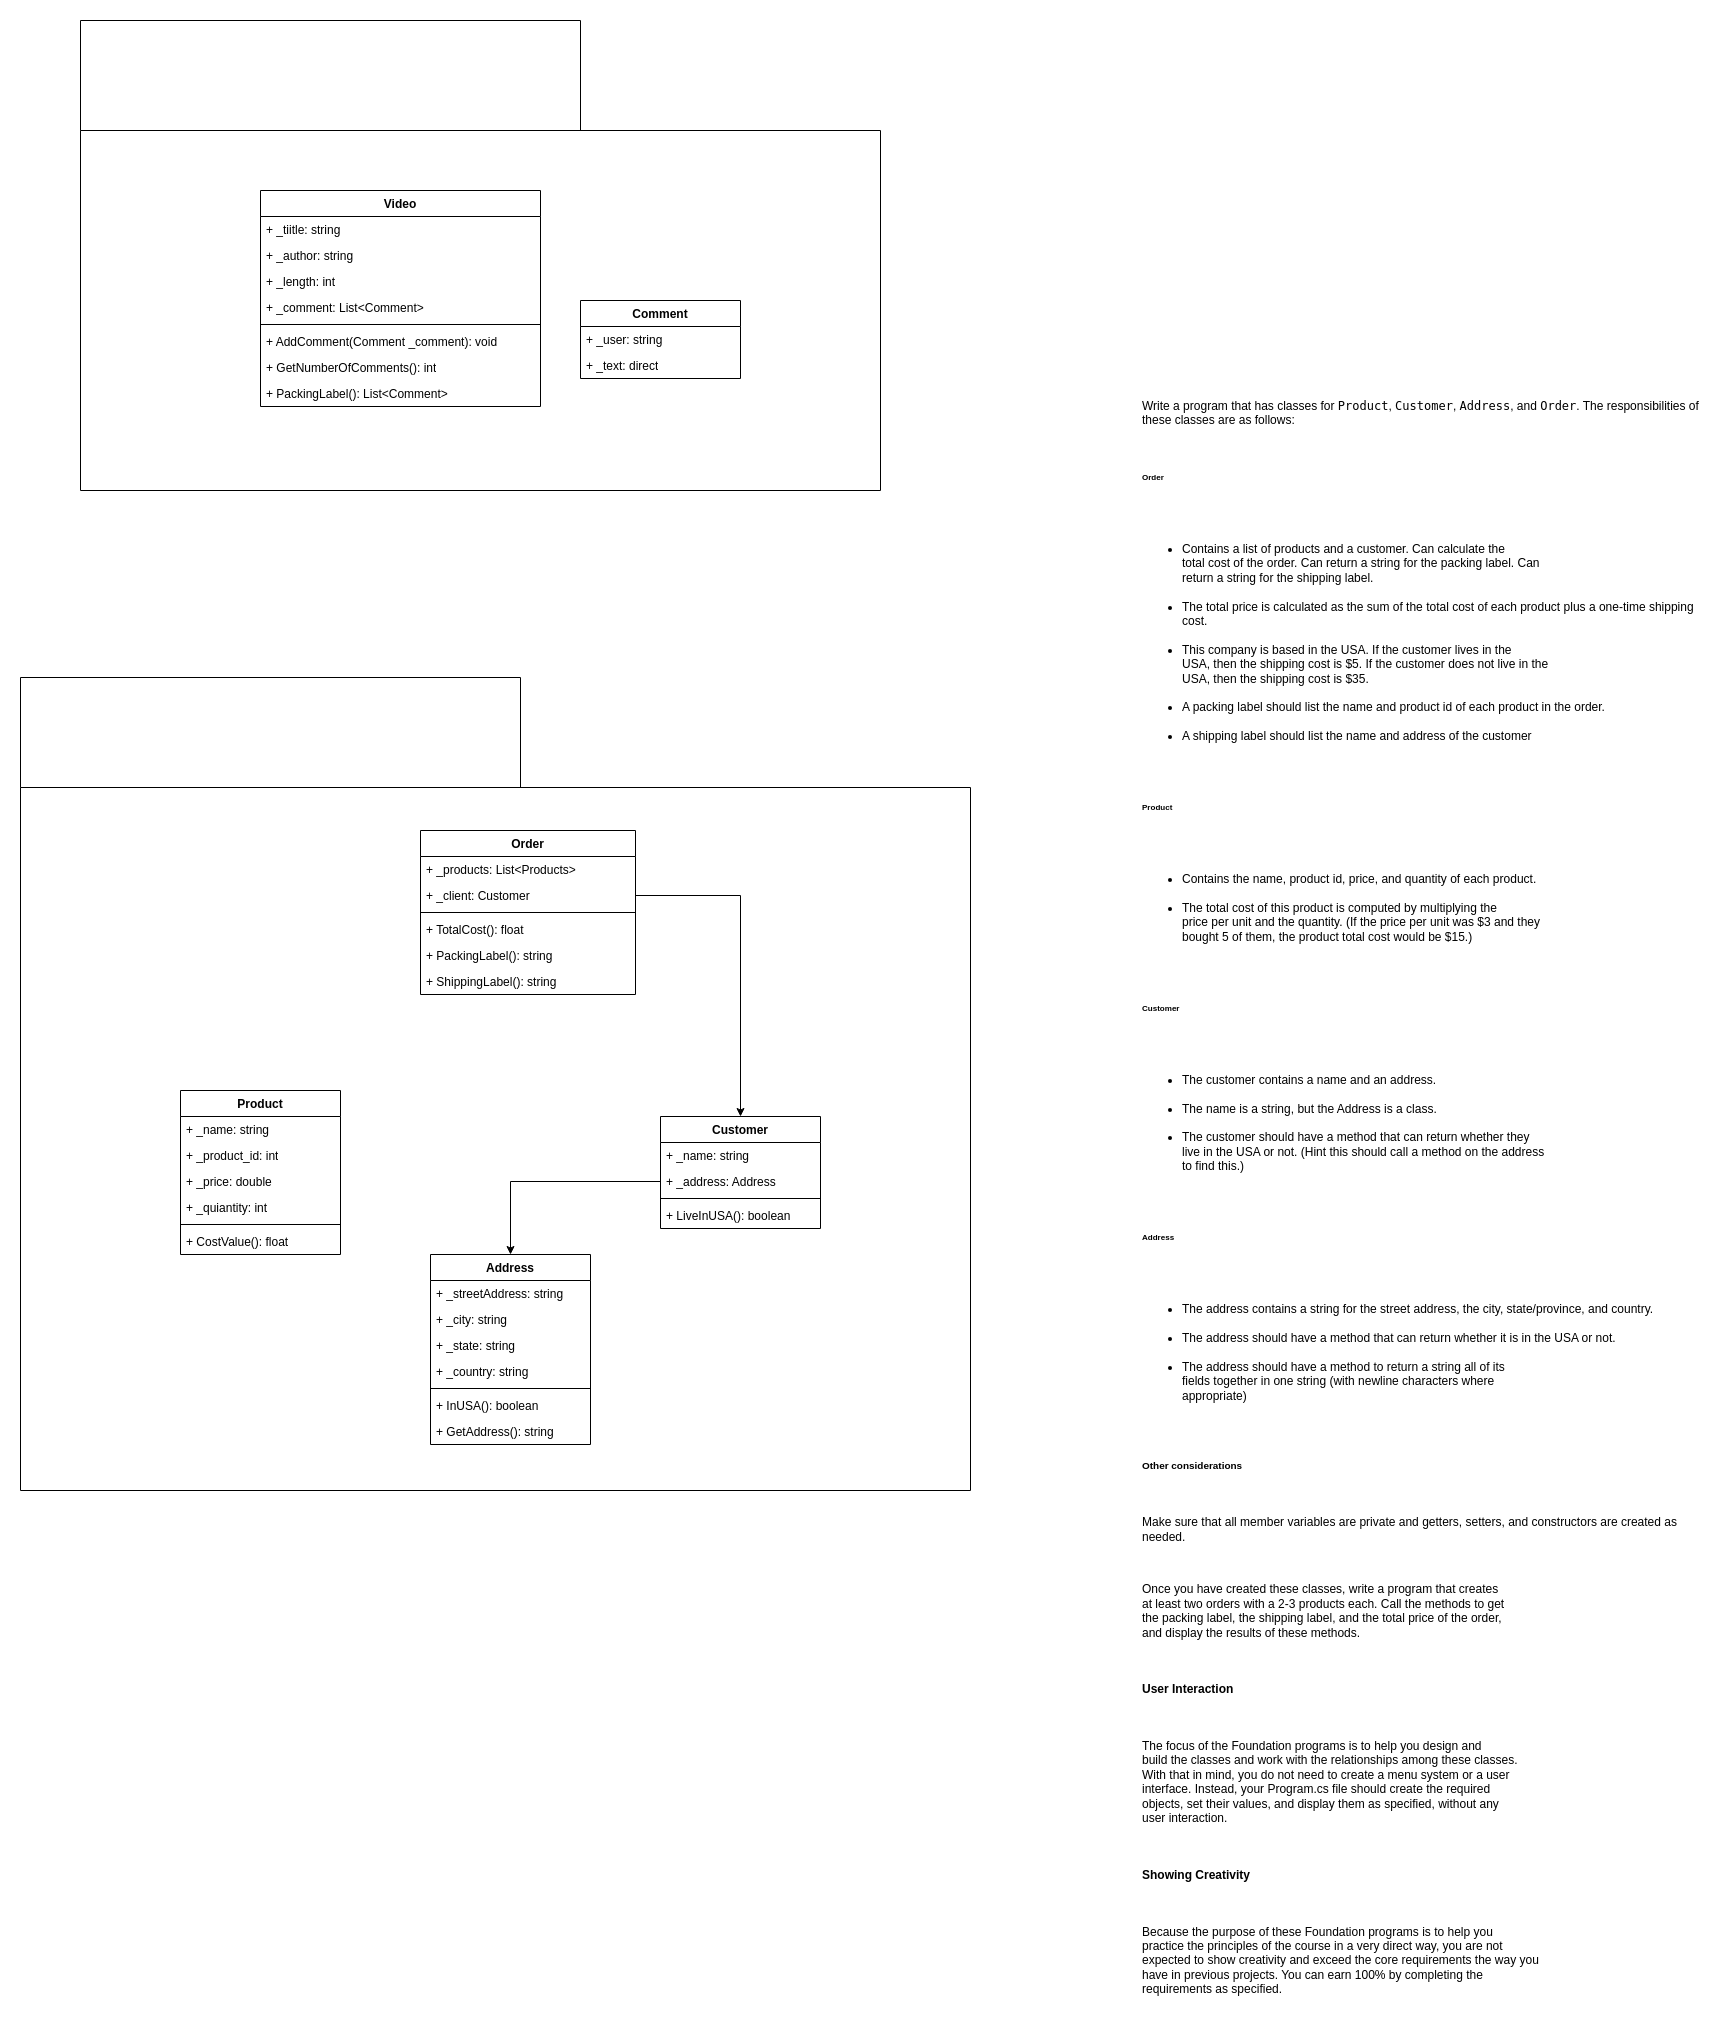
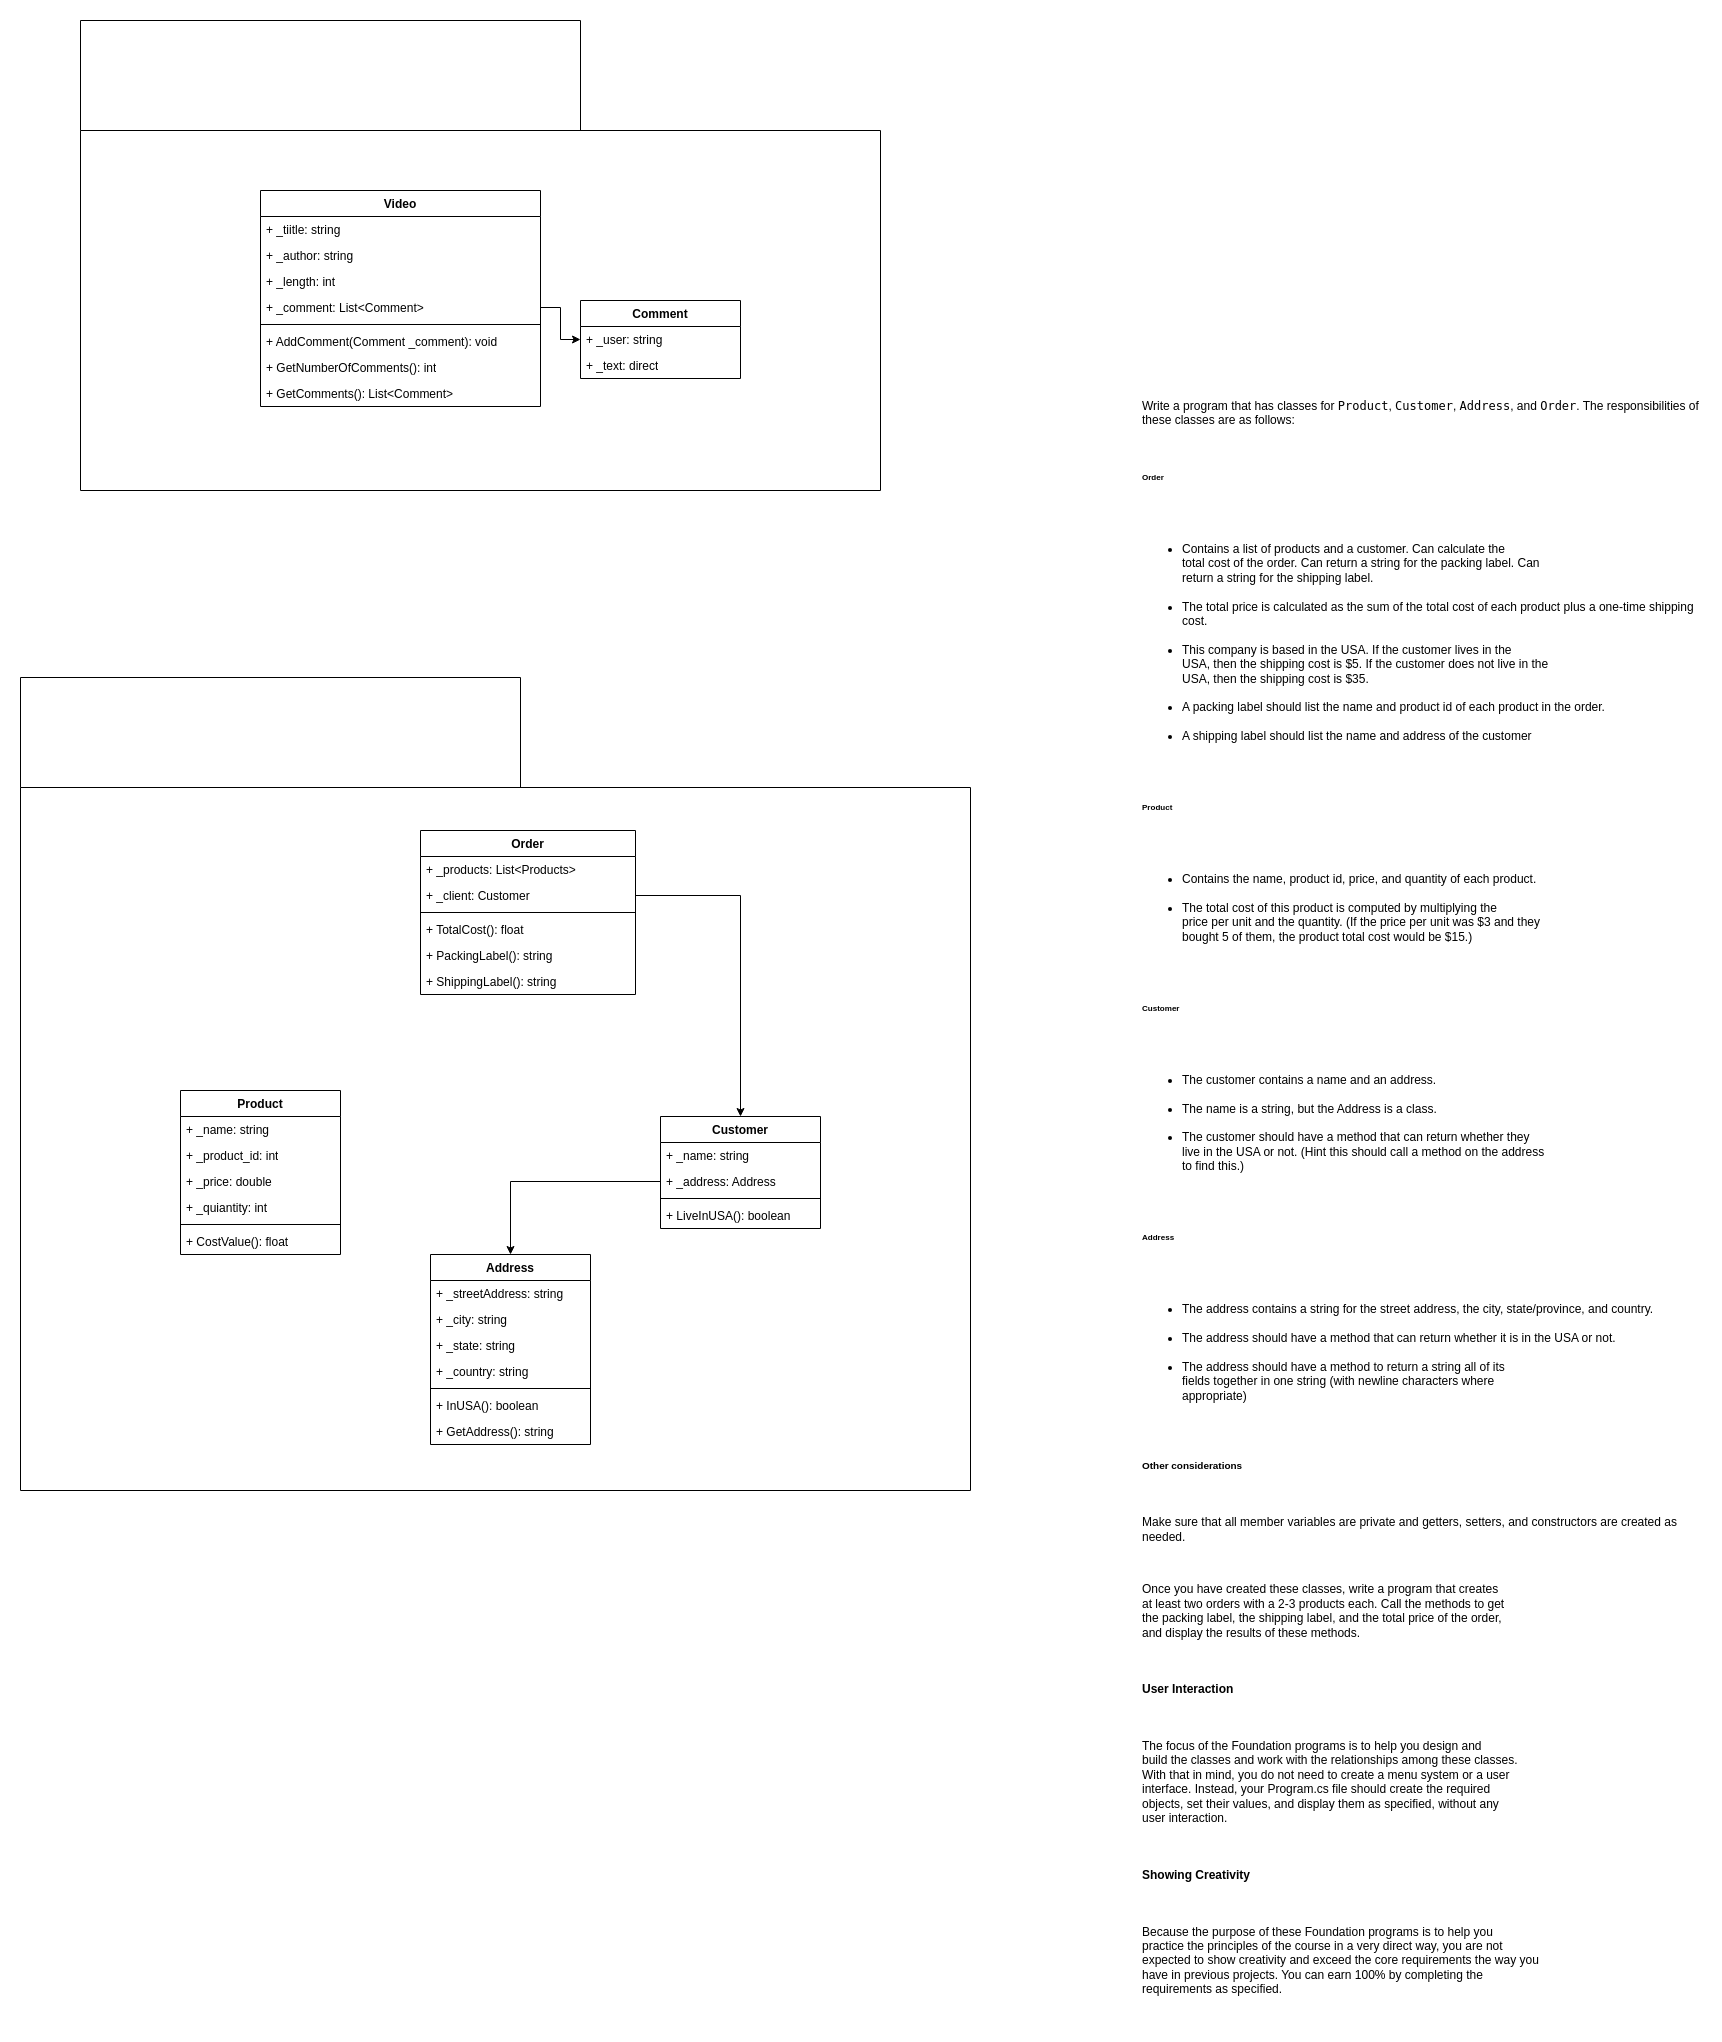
none -> (561, 321)
(361, 395) -> (361, 395)
